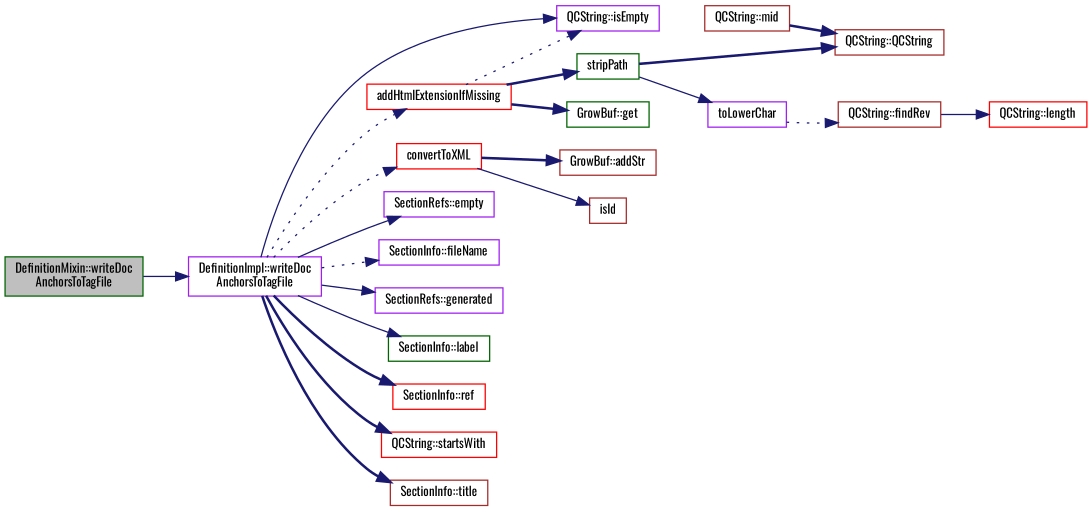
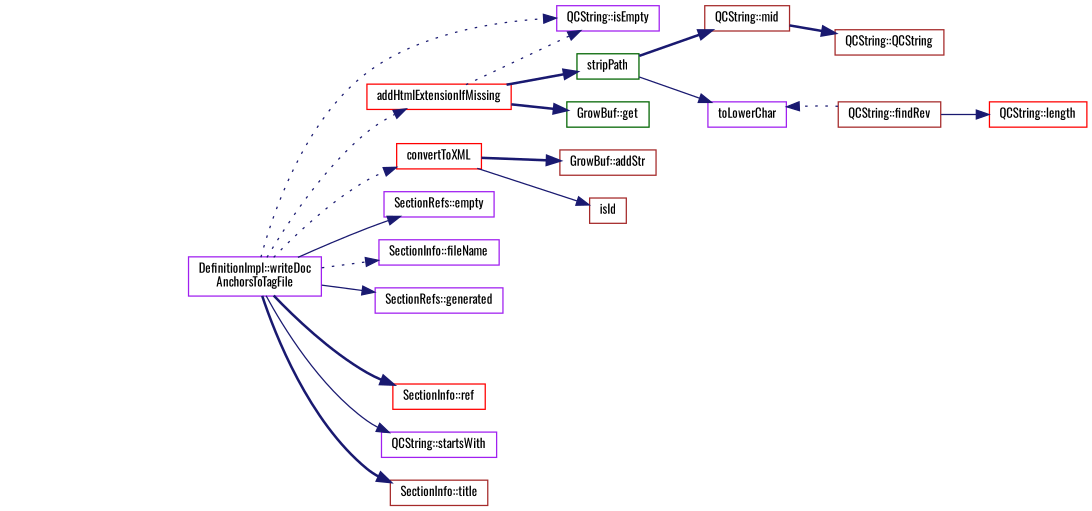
(731, 56) -> (669, 45)
(356, 82) -> (356, 82)
(806, 123) -> (819, 106)
(74, 276) -> none
(439, 349) -> none
(314, 369) -> (314, 369)
(439, 445) -> (439, 445)
